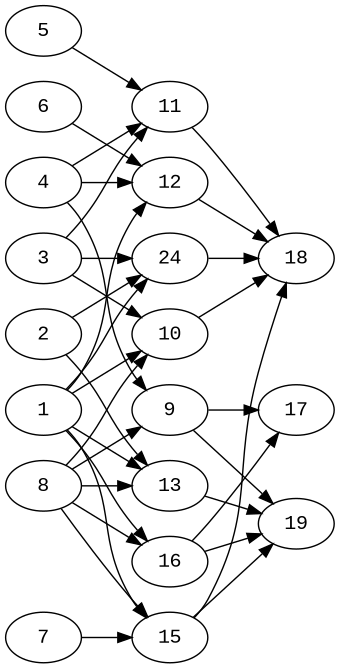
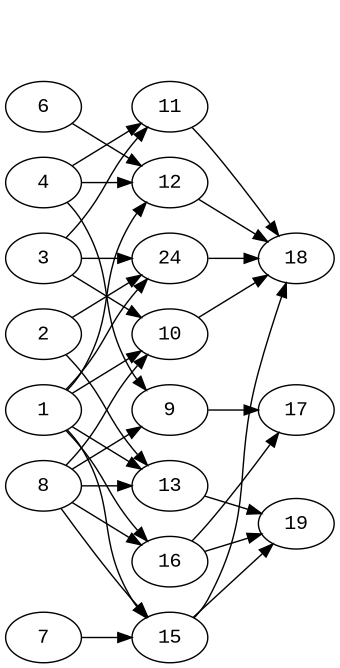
(44, 31) -> none
(228, 462) -> none
